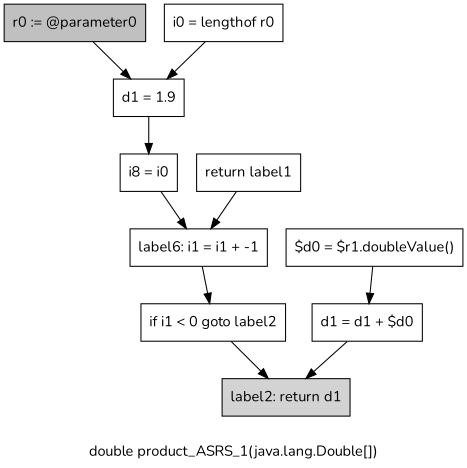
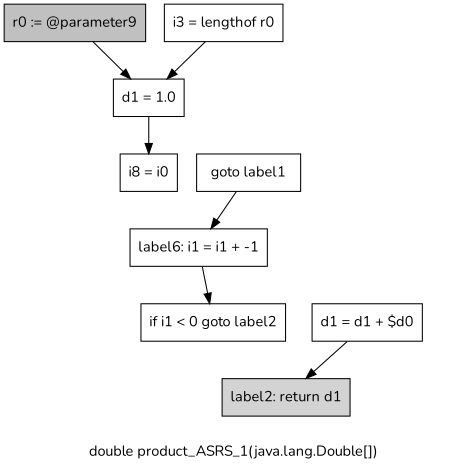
(75, 23) -> (75, 23)
(224, 23) -> (224, 23)
(149, 98) -> (149, 98)
(249, 173) -> (249, 173)
(171, 206) -> none
(374, 248) -> none
(246, 356) -> none
